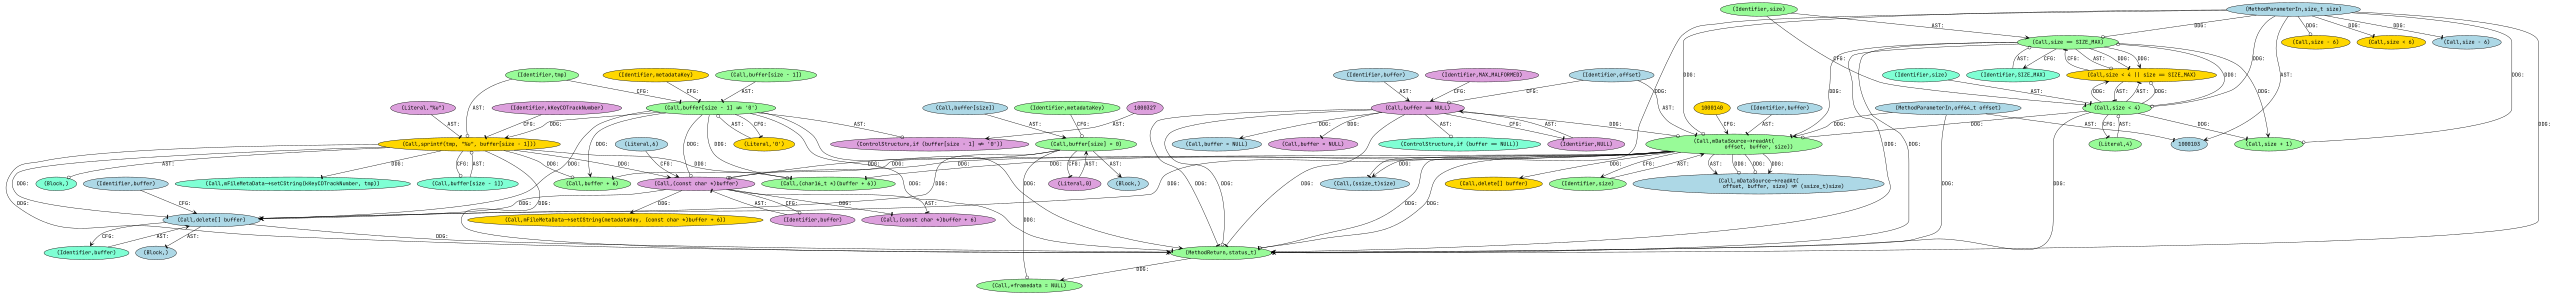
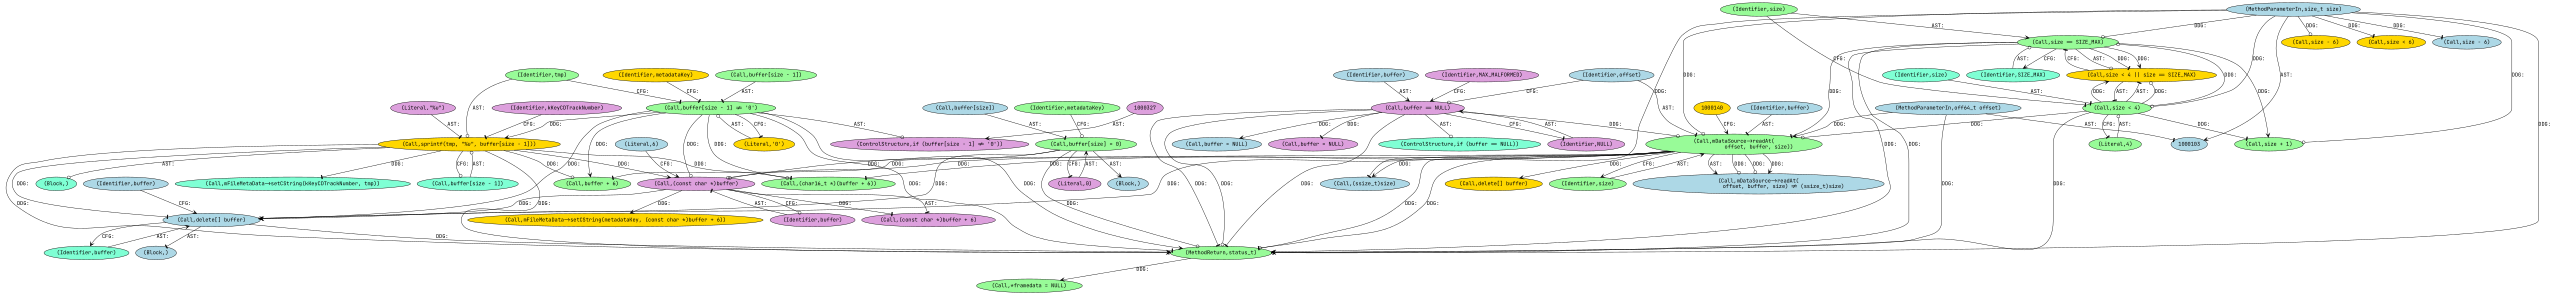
(1024, 126) -> (1024, 126)
(1023, 200) -> (1092, 215)
